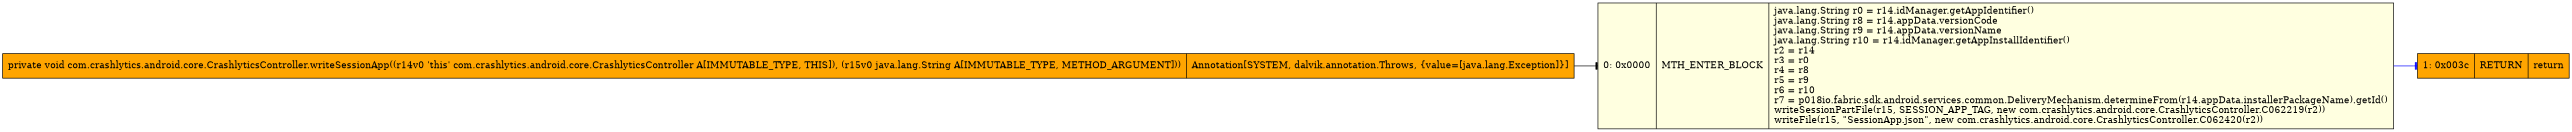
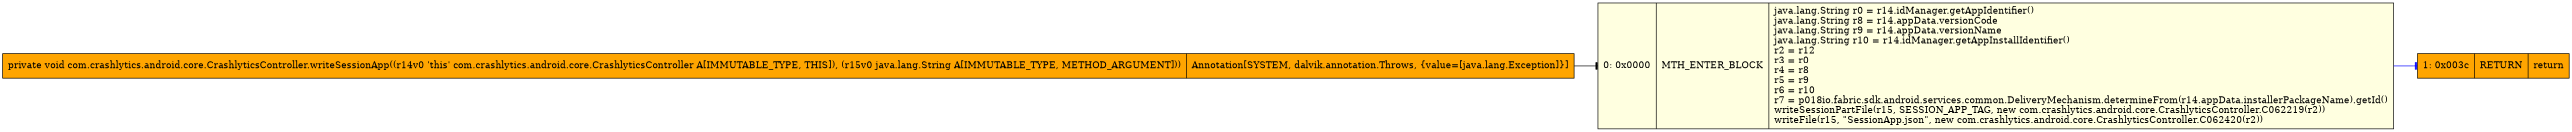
(1795, 51) -> (1795, 51)
